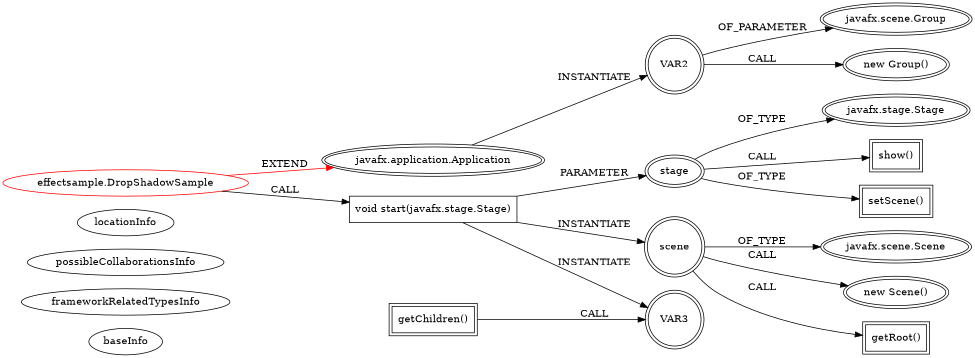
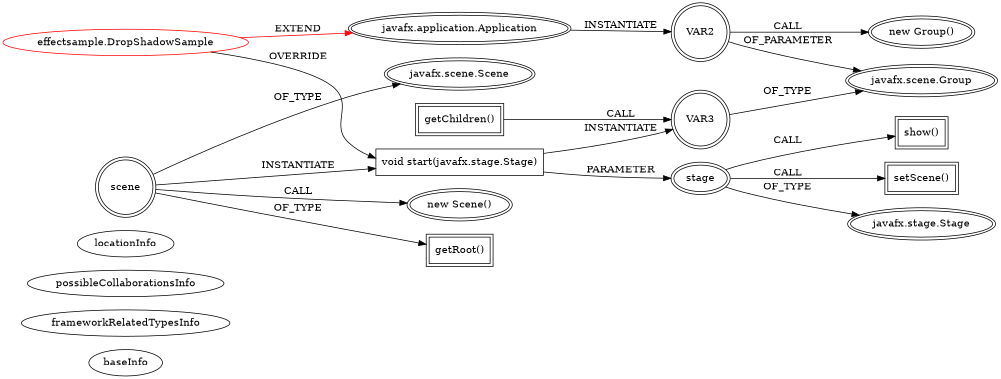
none -> (793, 103)
(762, 177) -> (788, 173)
(285, 190) -> (298, 57)
(577, 232) -> (262, 177)
(762, 288) -> (298, 208)
